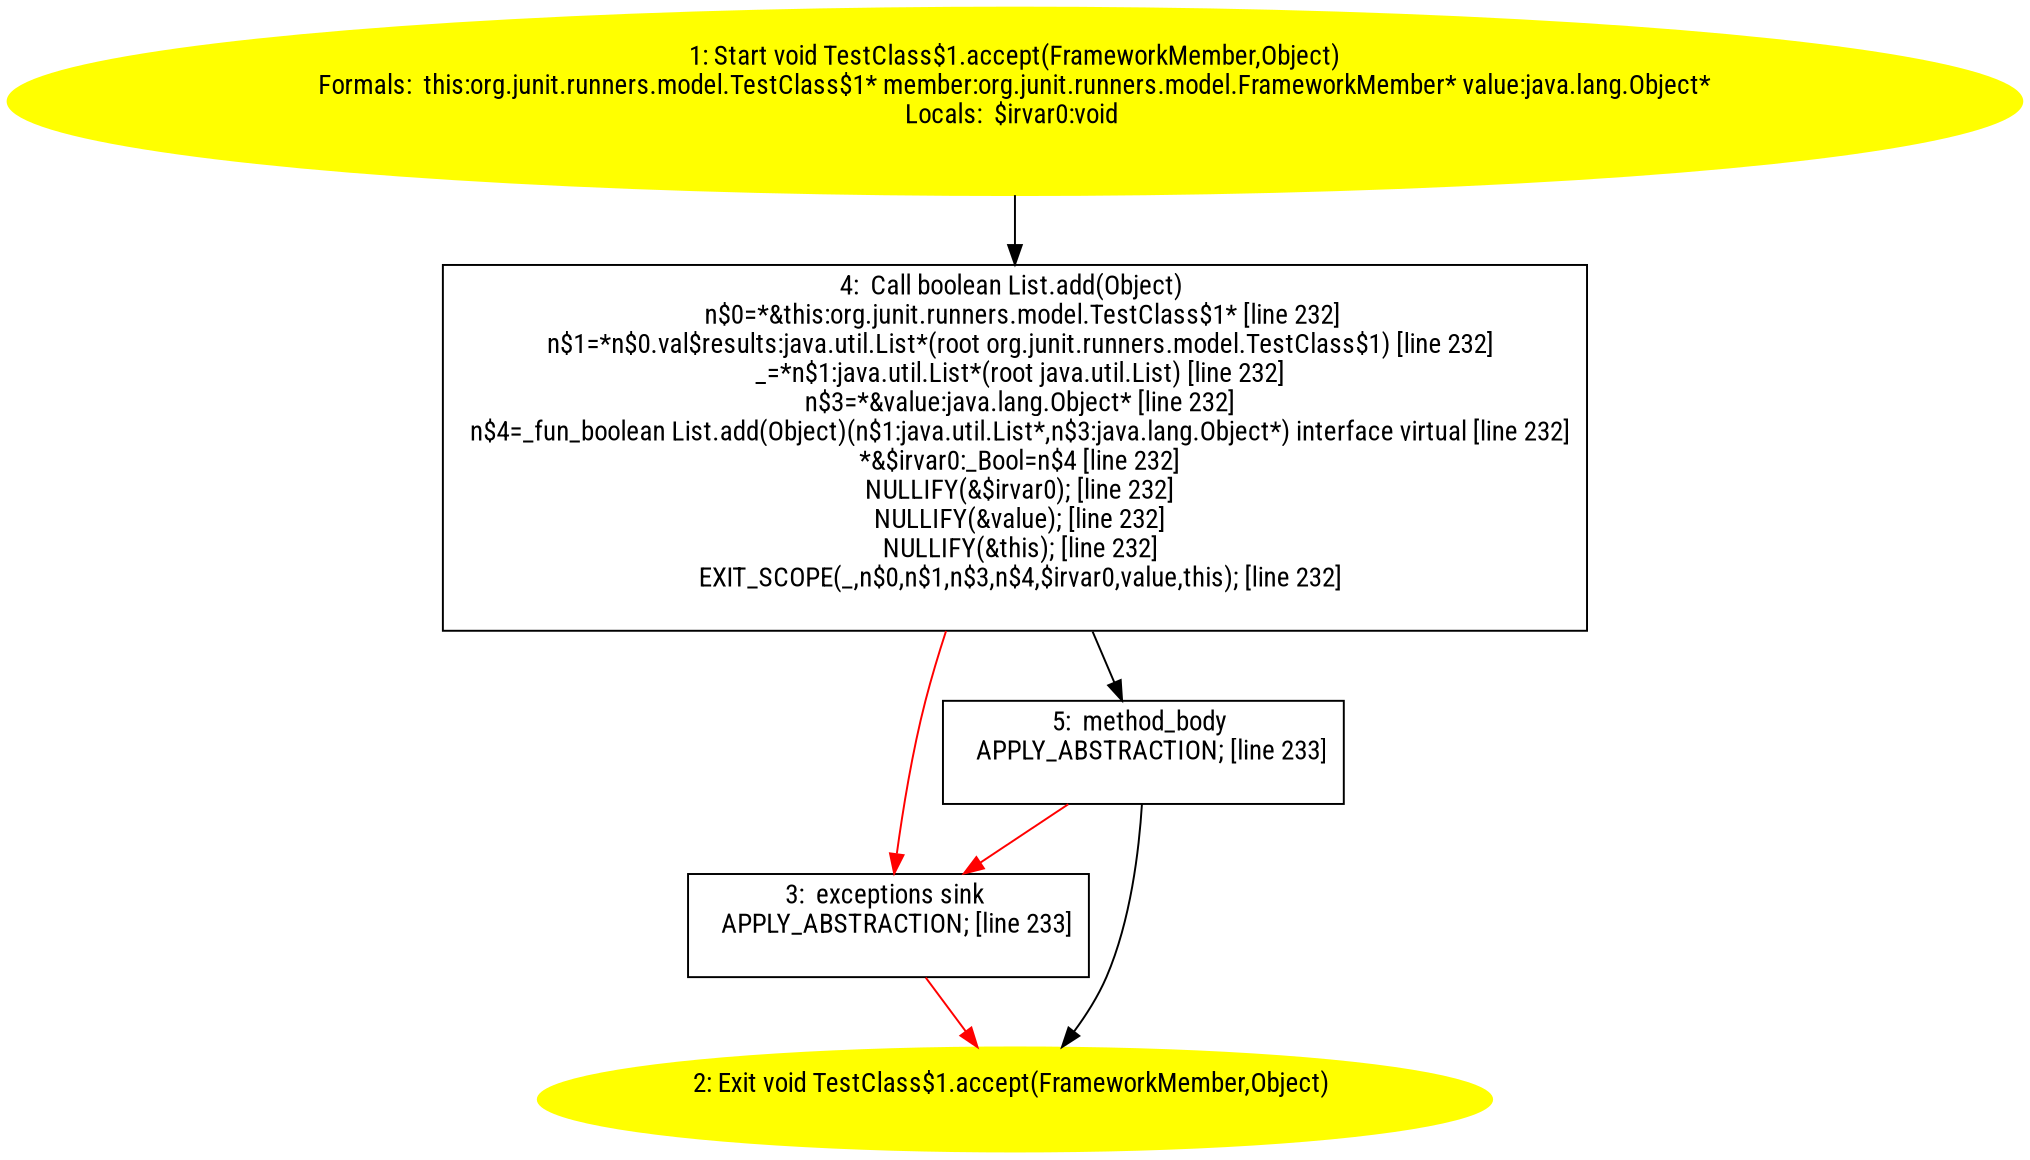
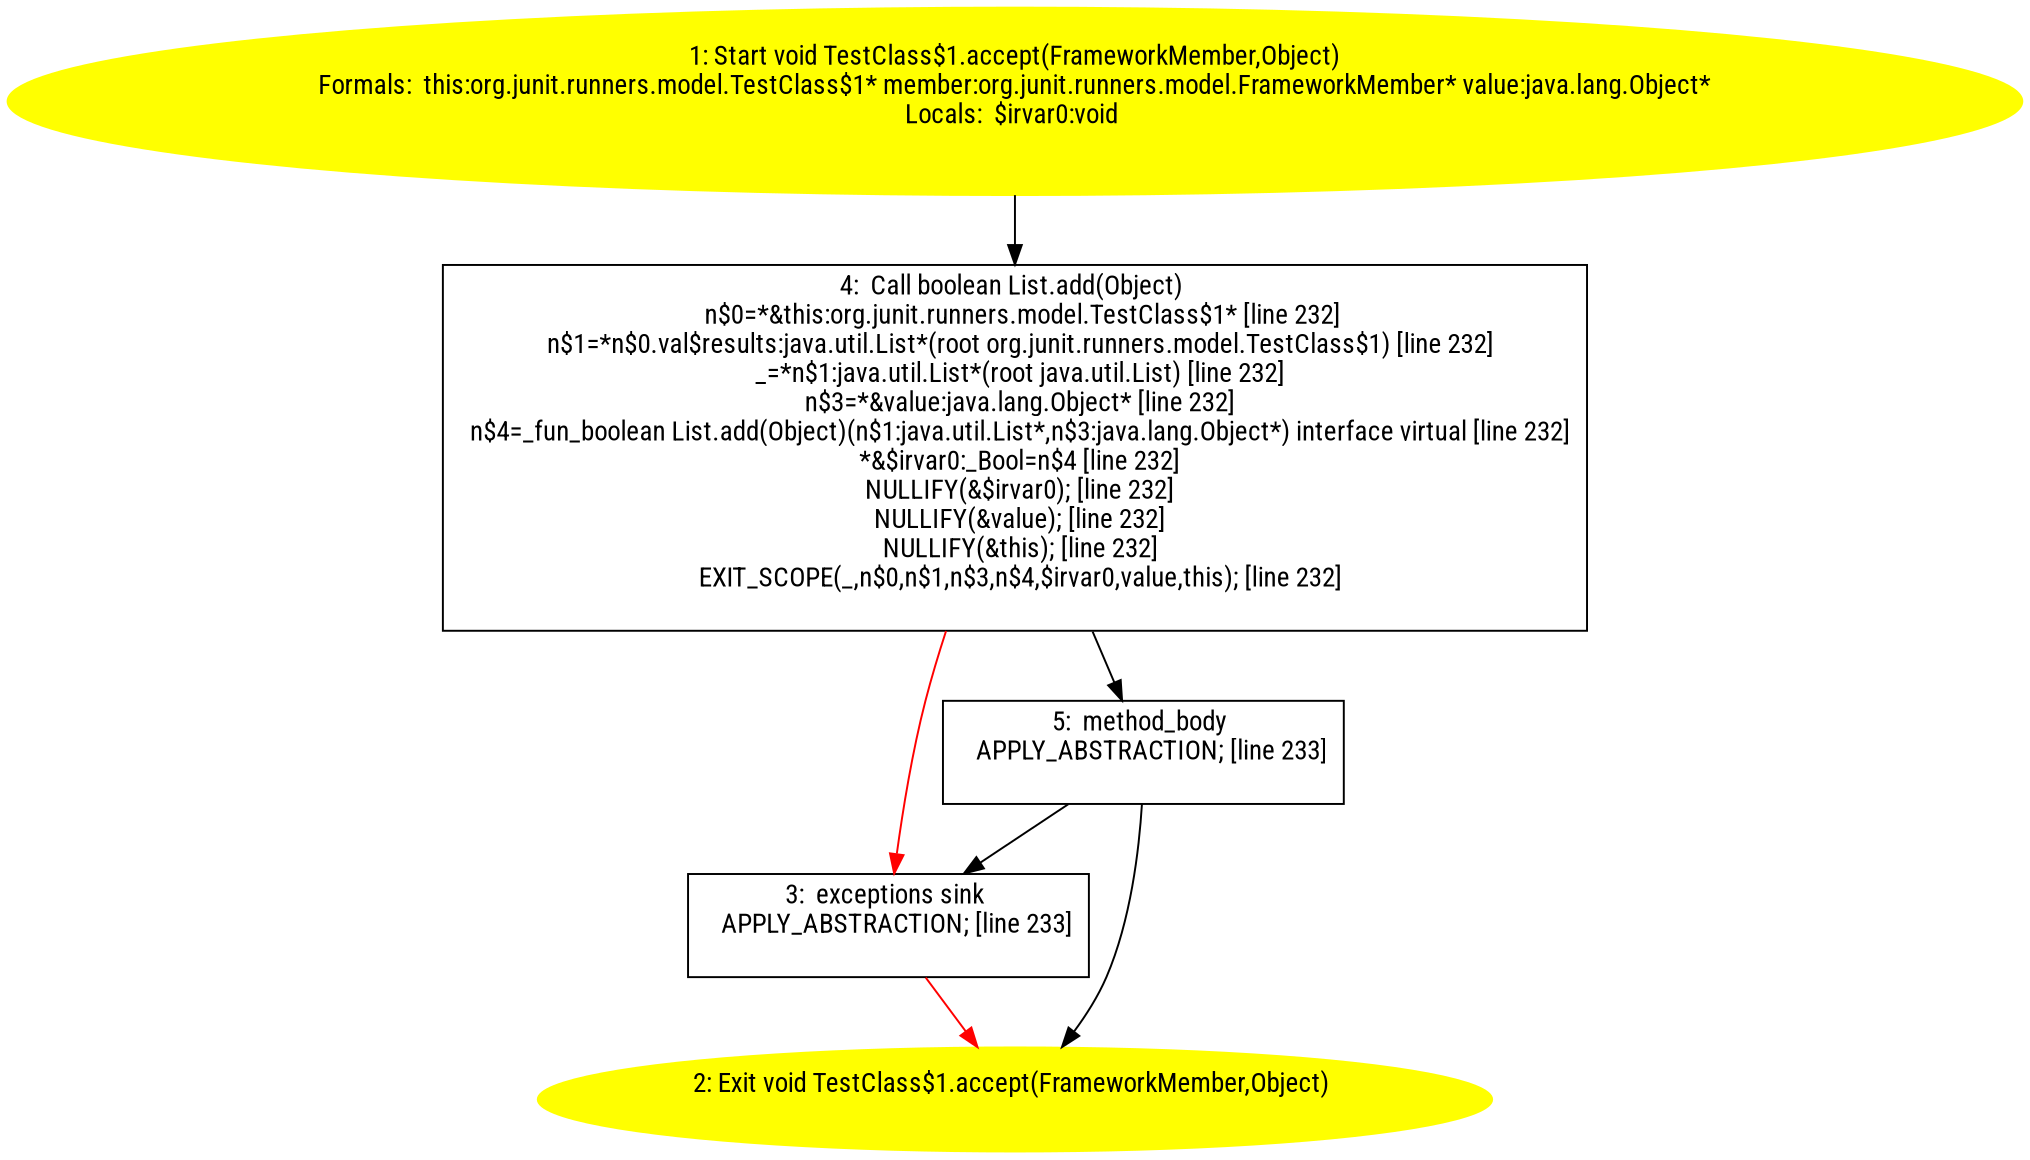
(1024, 833) -> (1024, 833)
